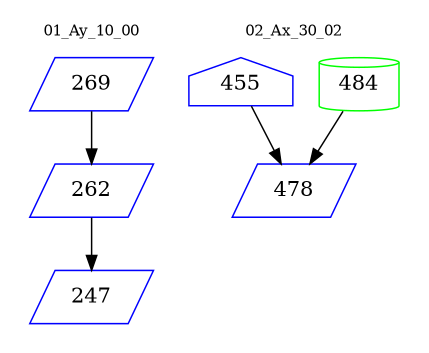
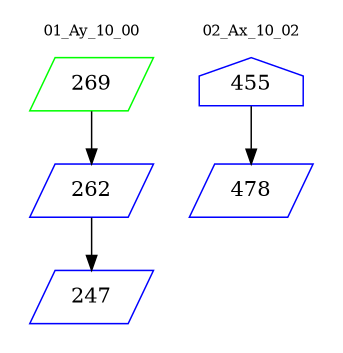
(294, 32) -> (251, 32)
(92, 84) -> (92, 84)
(359, 84) -> none
